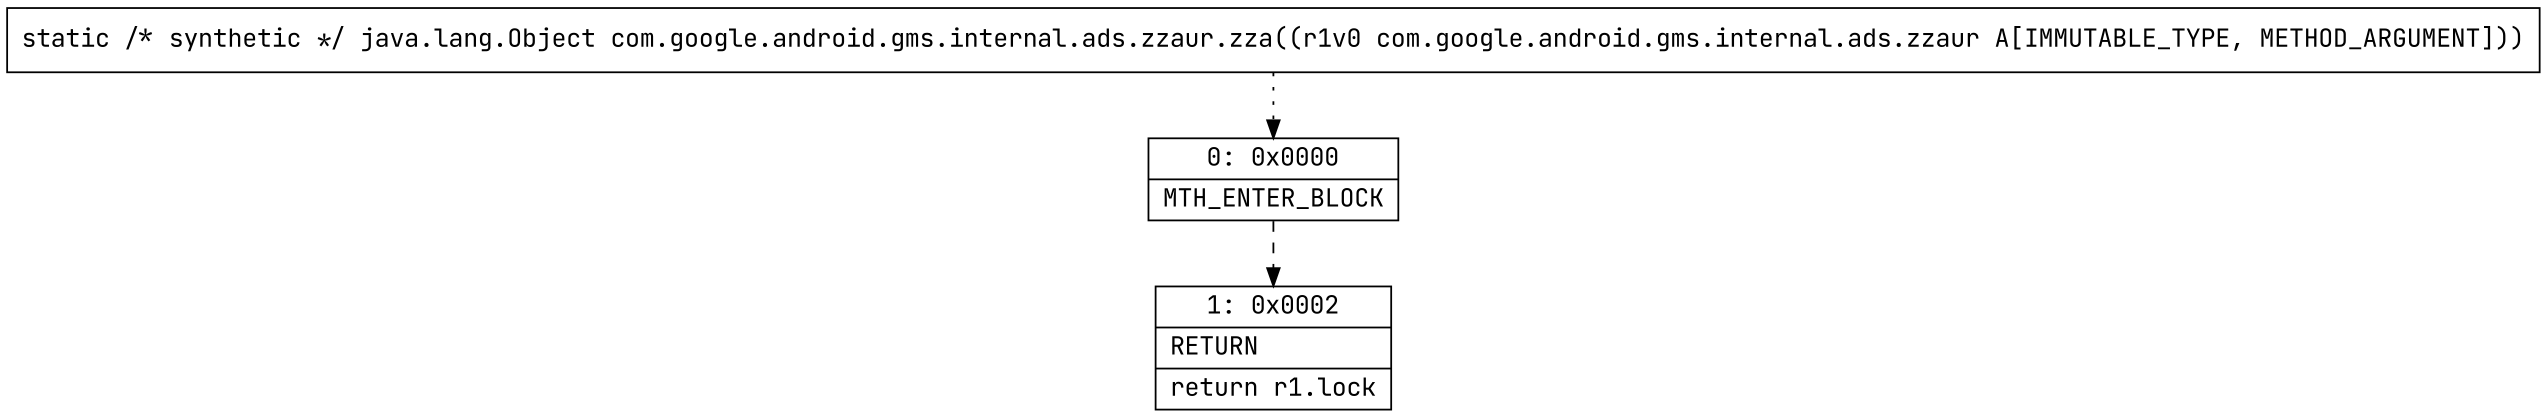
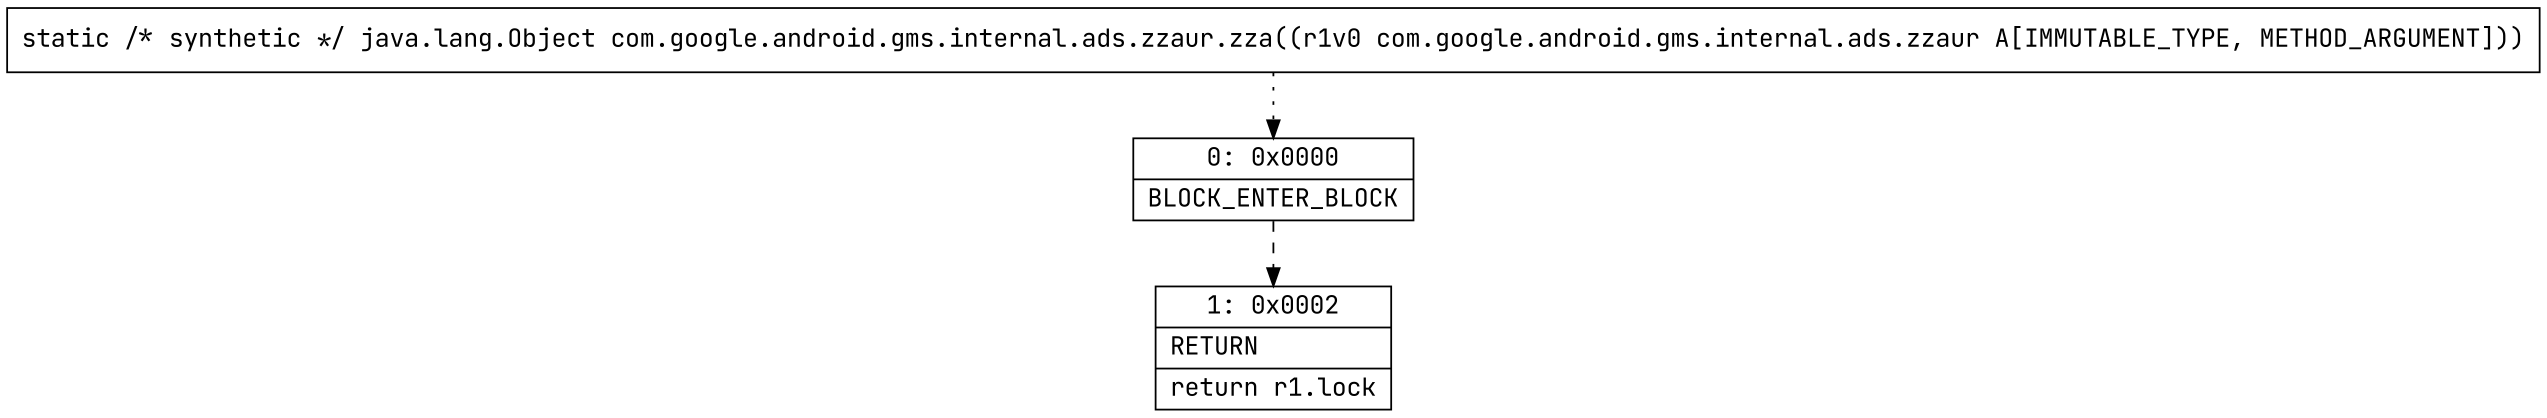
(1273, 199) -> (1273, 199)
